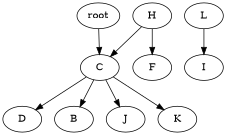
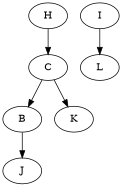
(98, 16) -> none
(204, 38) -> (100, 38)
(152, 67) -> none
(111, 90) -> (22, 142)
(22, 119) -> none
